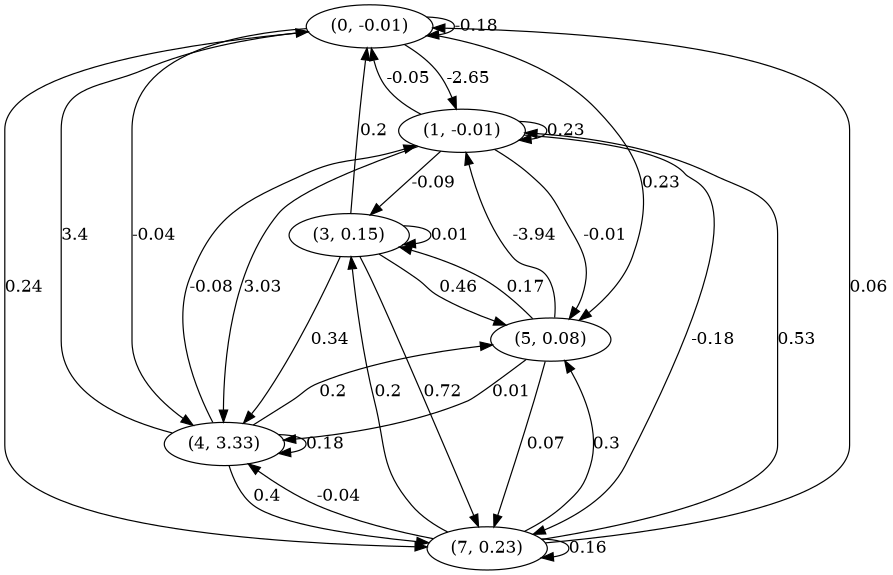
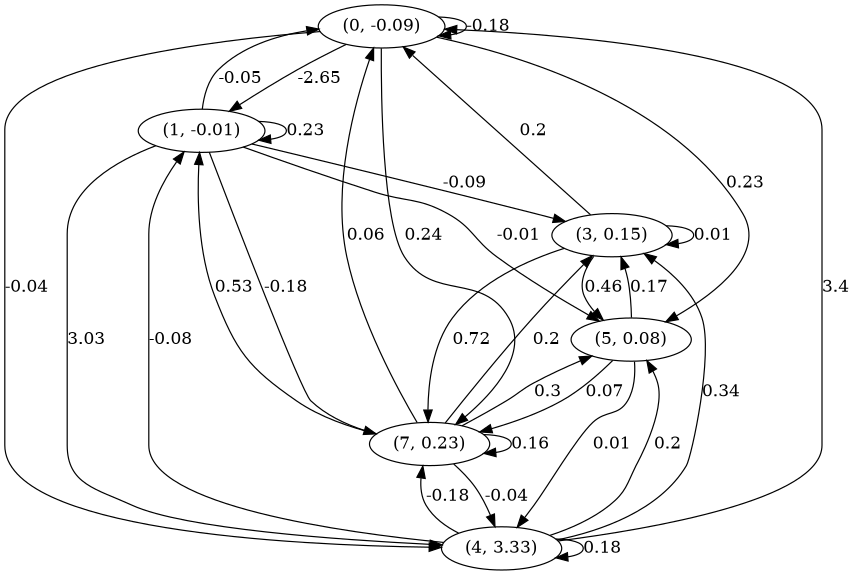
(370, 26) -> (382, 26)
(507, 249) -> none
(300, 338) -> (695, 431)
(267, 496) -> (448, 496)
